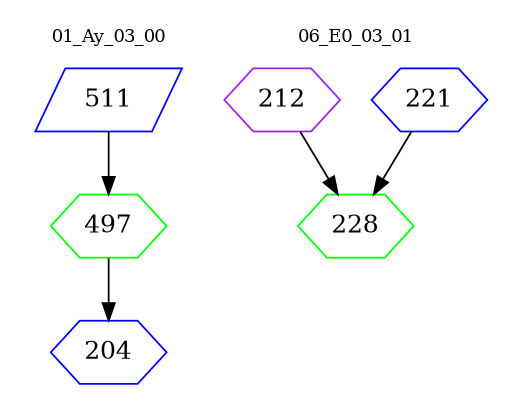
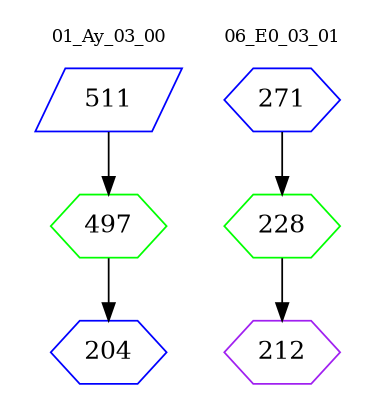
(429, 100) -> (282, 100)
(315, 156) -> (282, 281)
